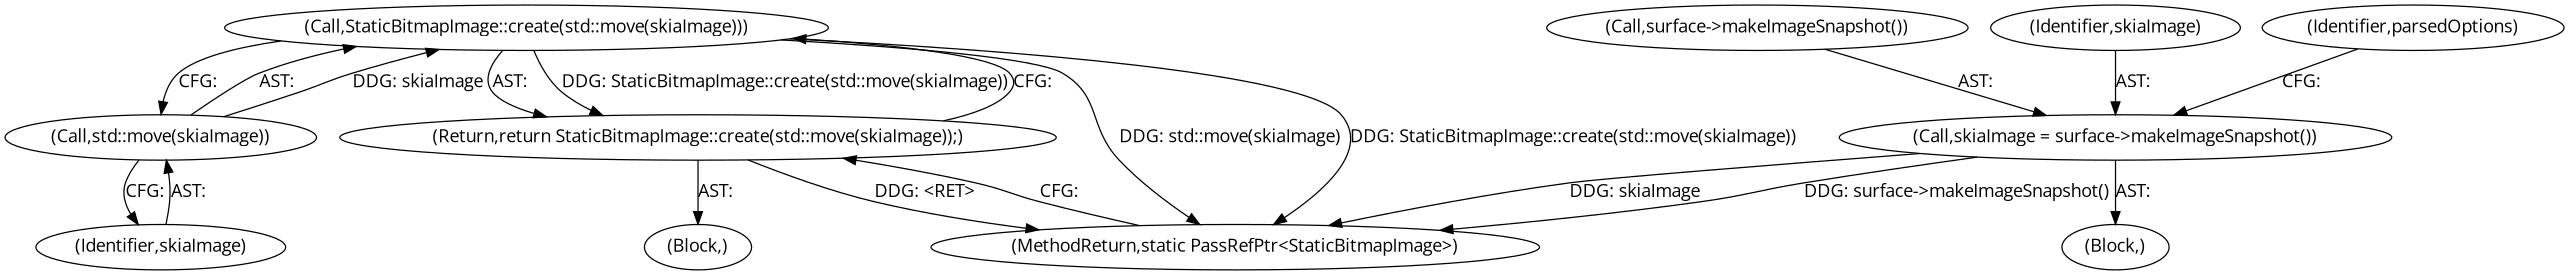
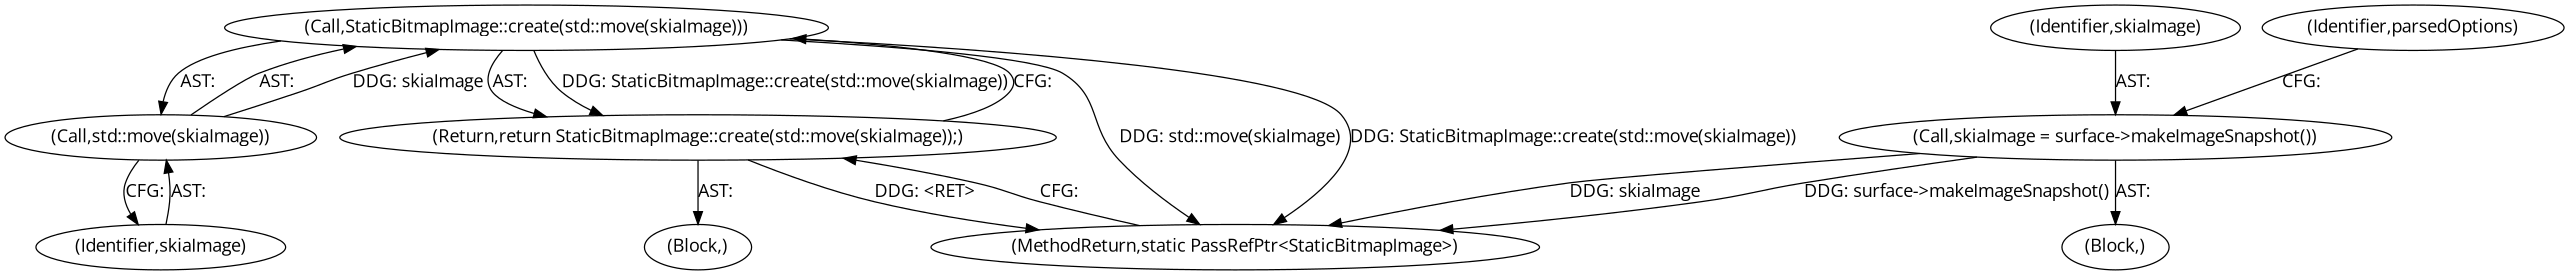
(1757, 28) -> none
(201, 83) -> (201, 83)
